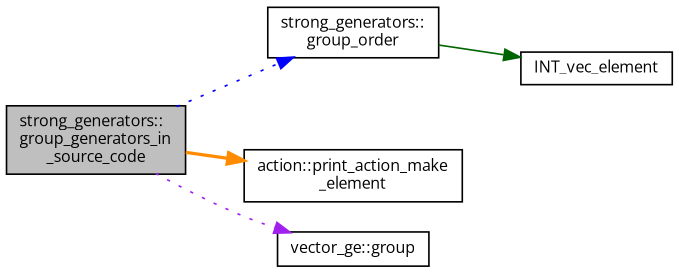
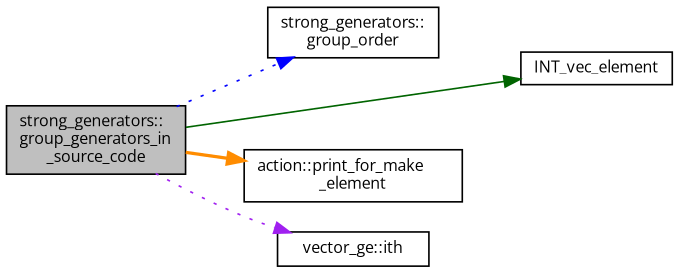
(471, 50) -> (345, 104)
(353, 176) -> (353, 176)
(353, 249) -> (353, 249)
